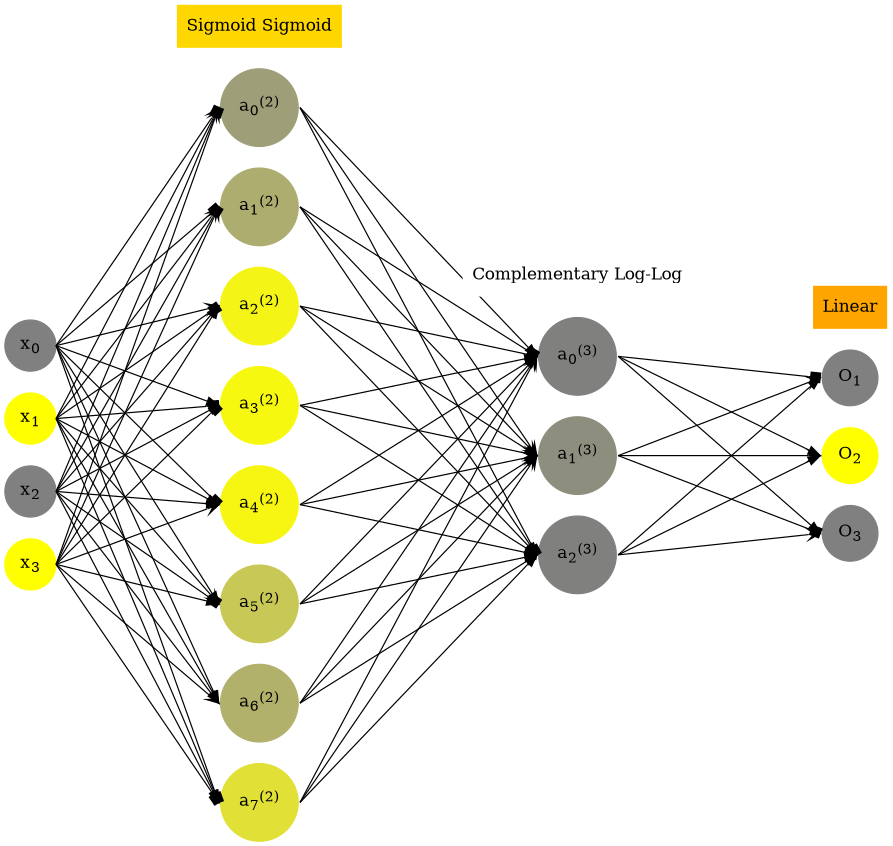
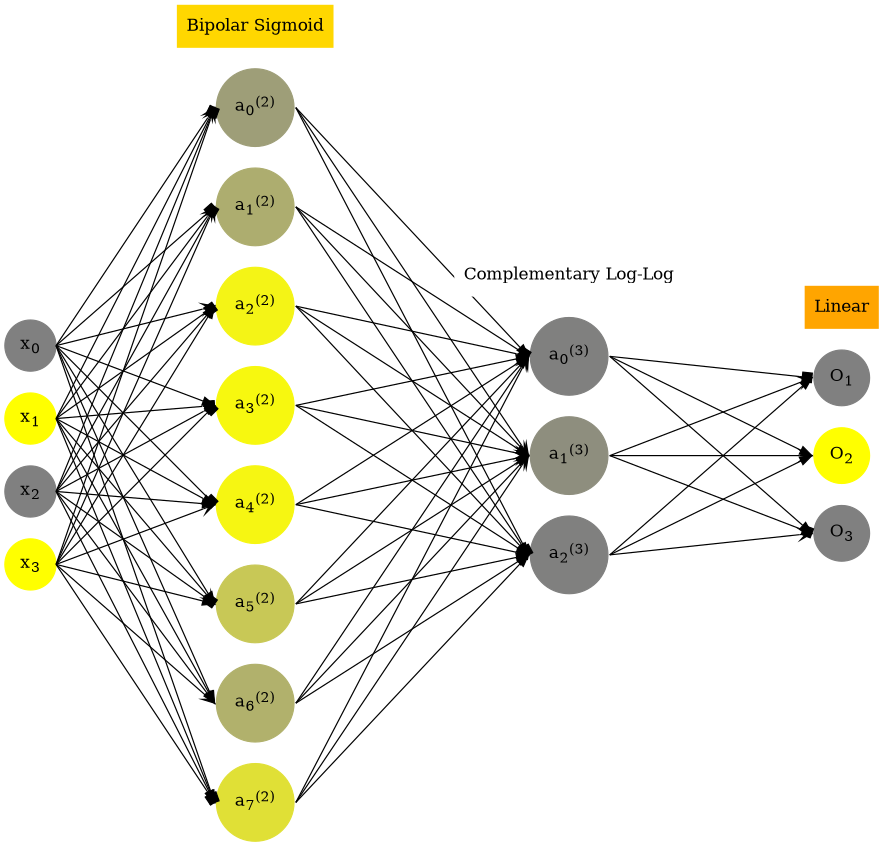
(259, 26) -> (255, 26)
